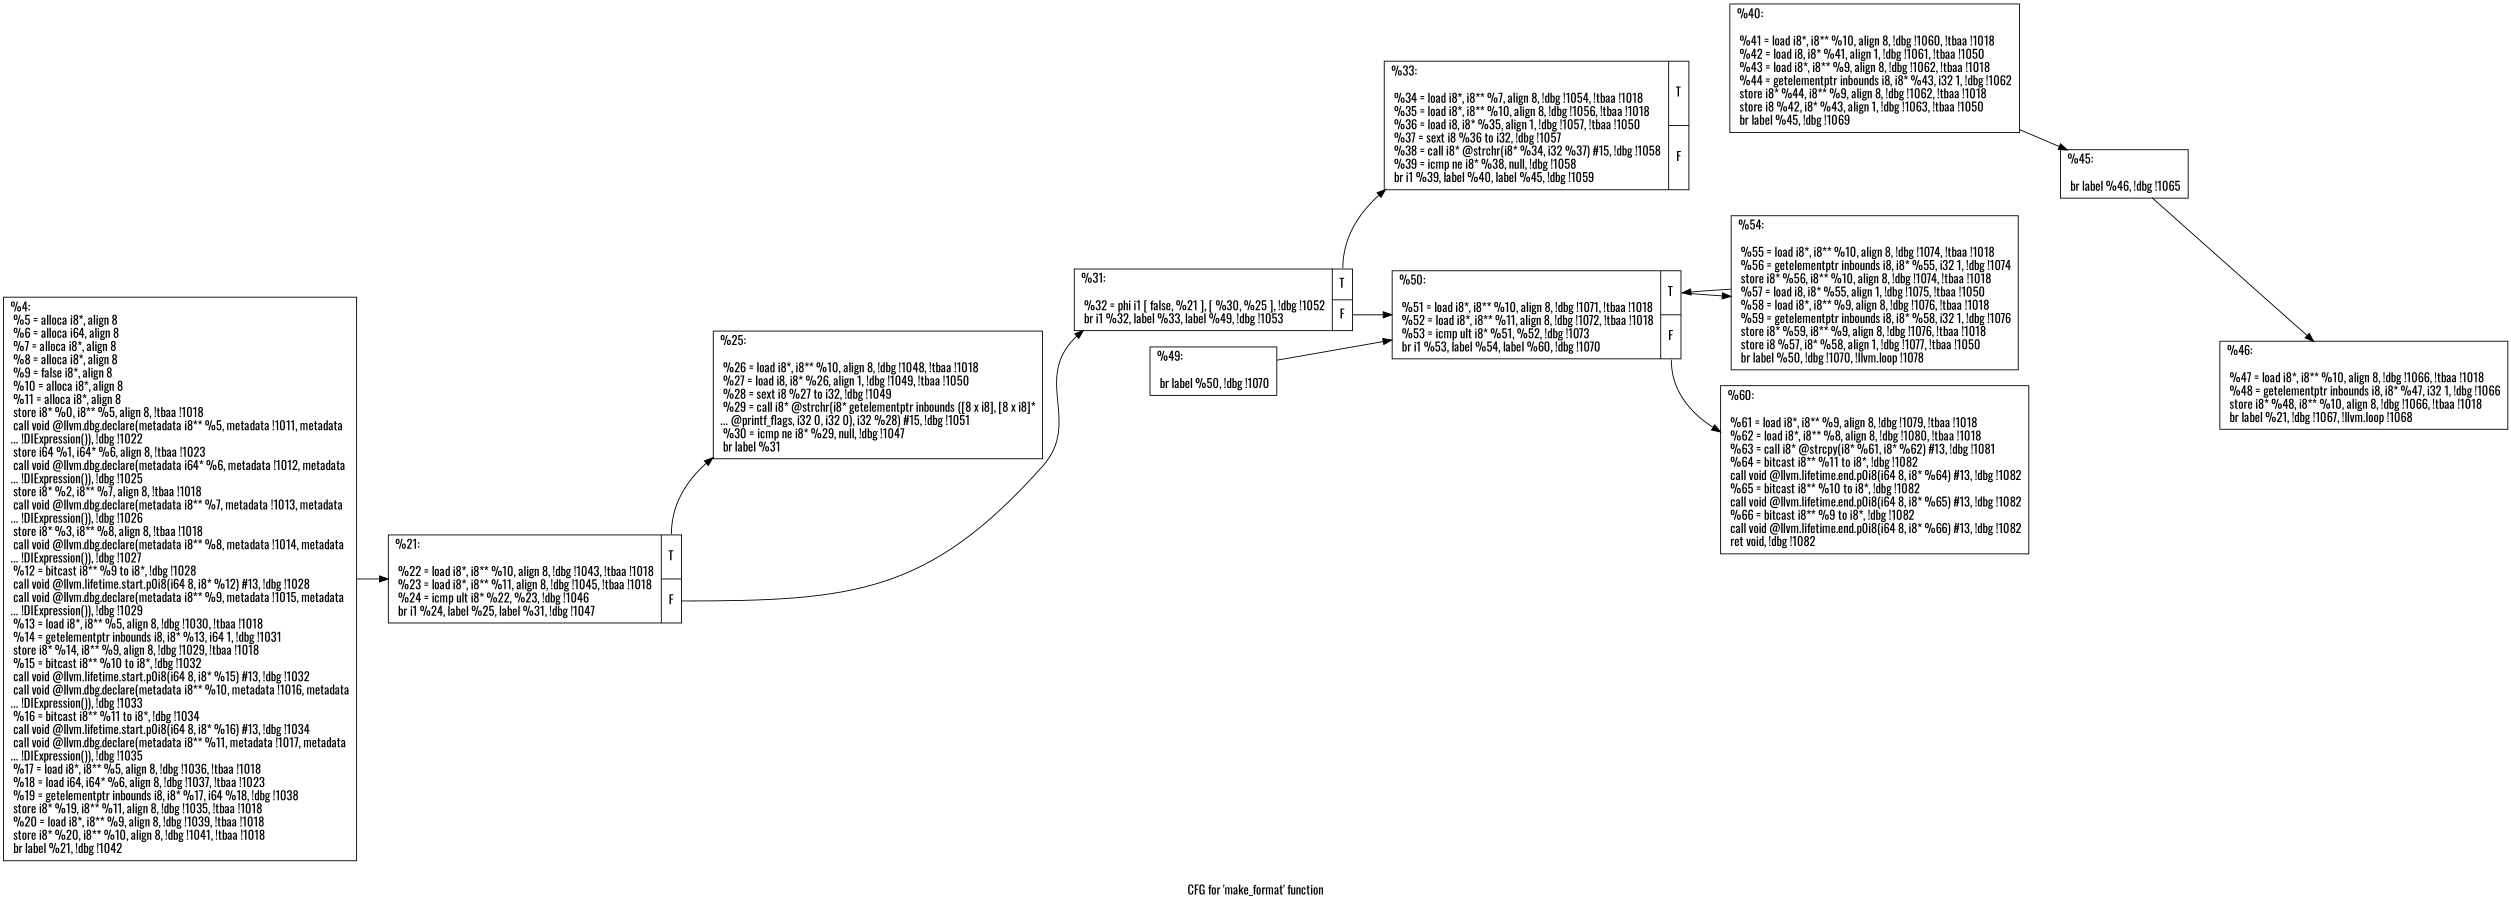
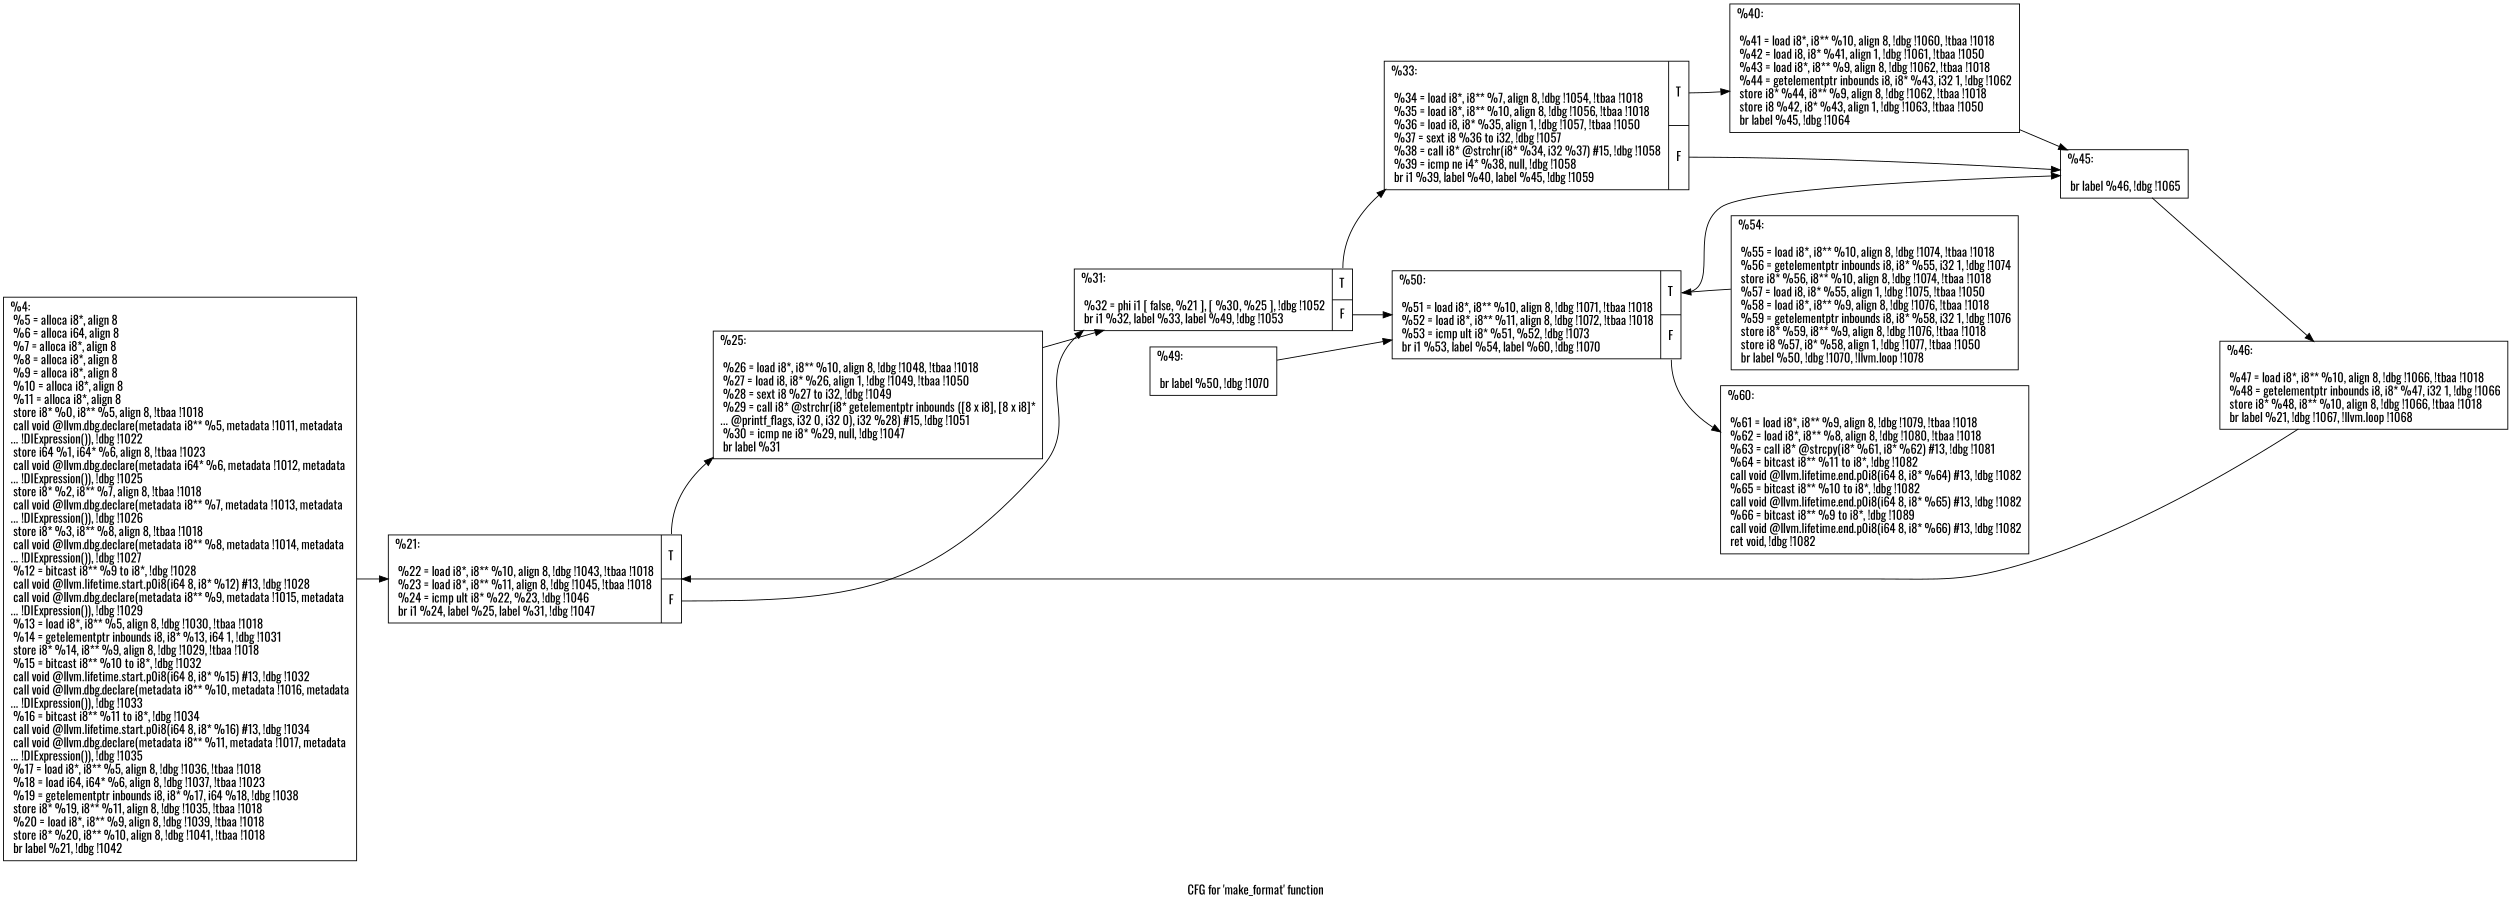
none -> (1705, 93)
(1794, 121) -> (1794, 121)
none -> (1870, 161)
(1484, 165) -> (1484, 165)
(1702, 294) -> (1834, 188)
none -> (1065, 341)
(62, 374) -> (64, 374)
(1821, 516) -> (1821, 516)
none -> (1511, 579)
